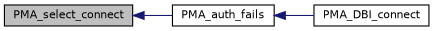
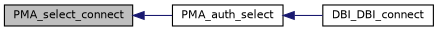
(223, 15) -> (228, 15)
(371, 15) -> (378, 15)
